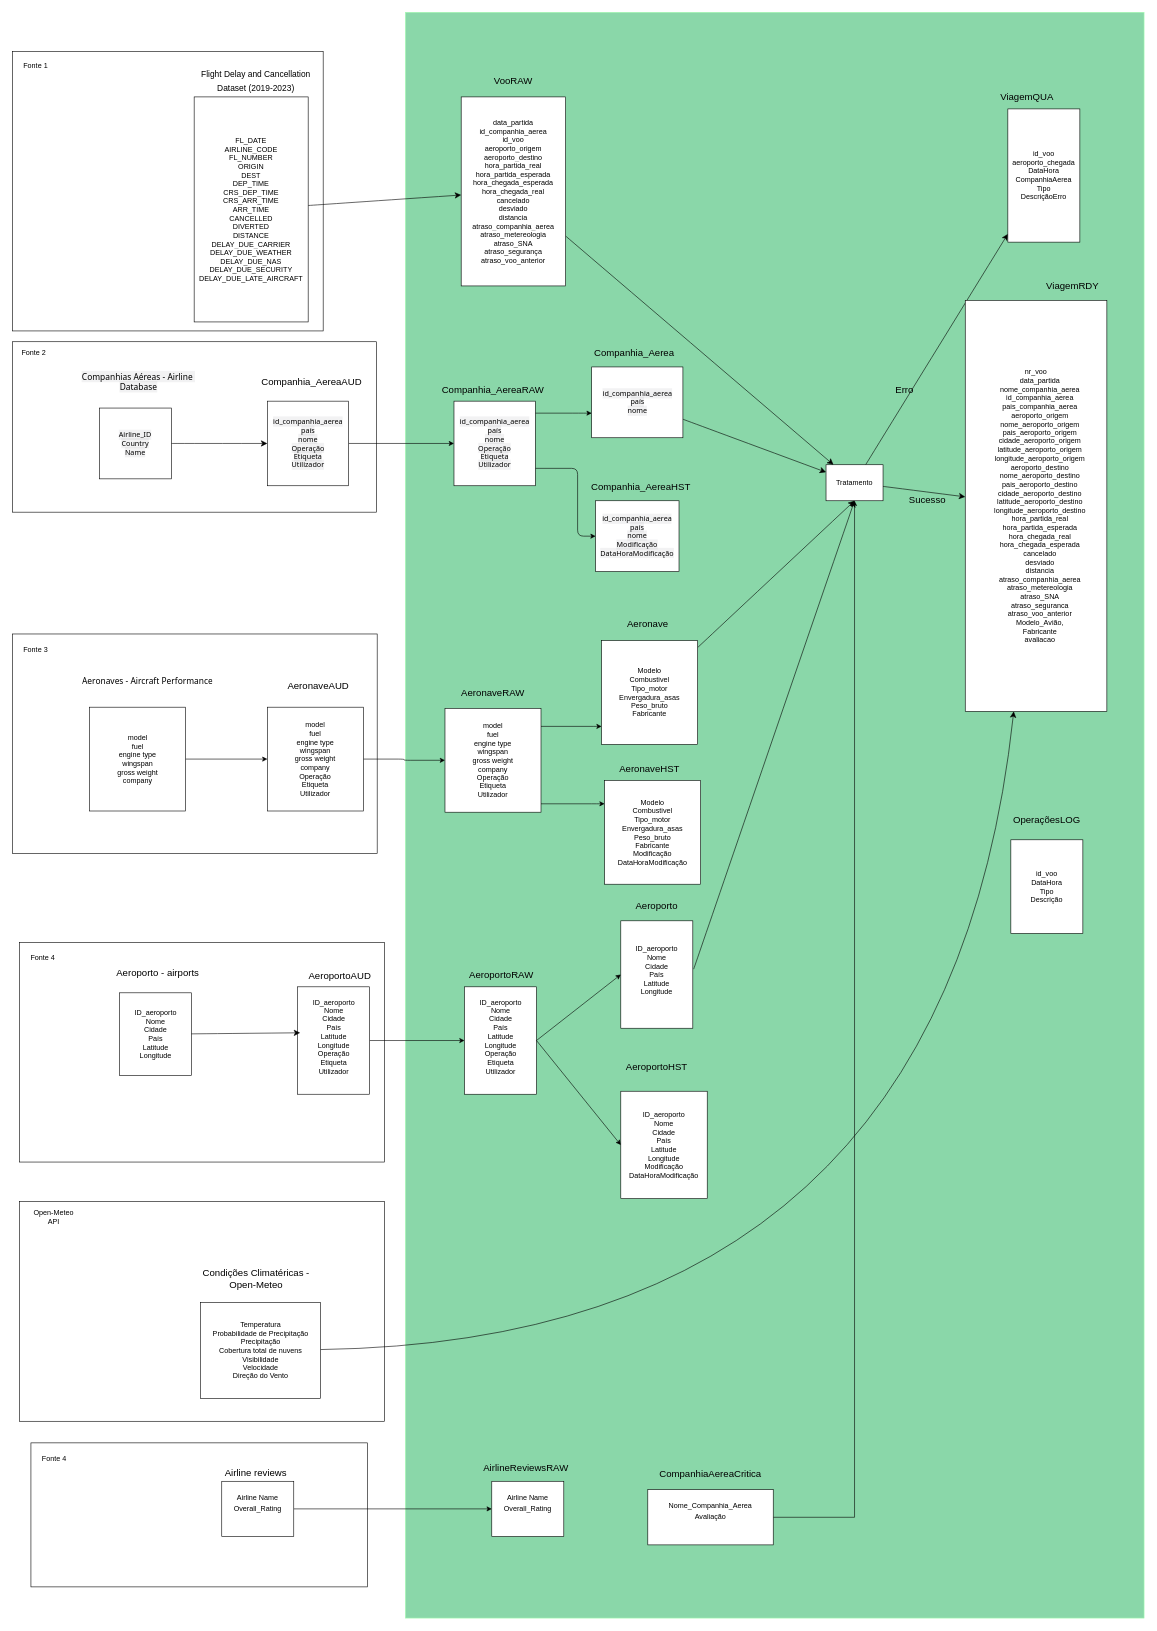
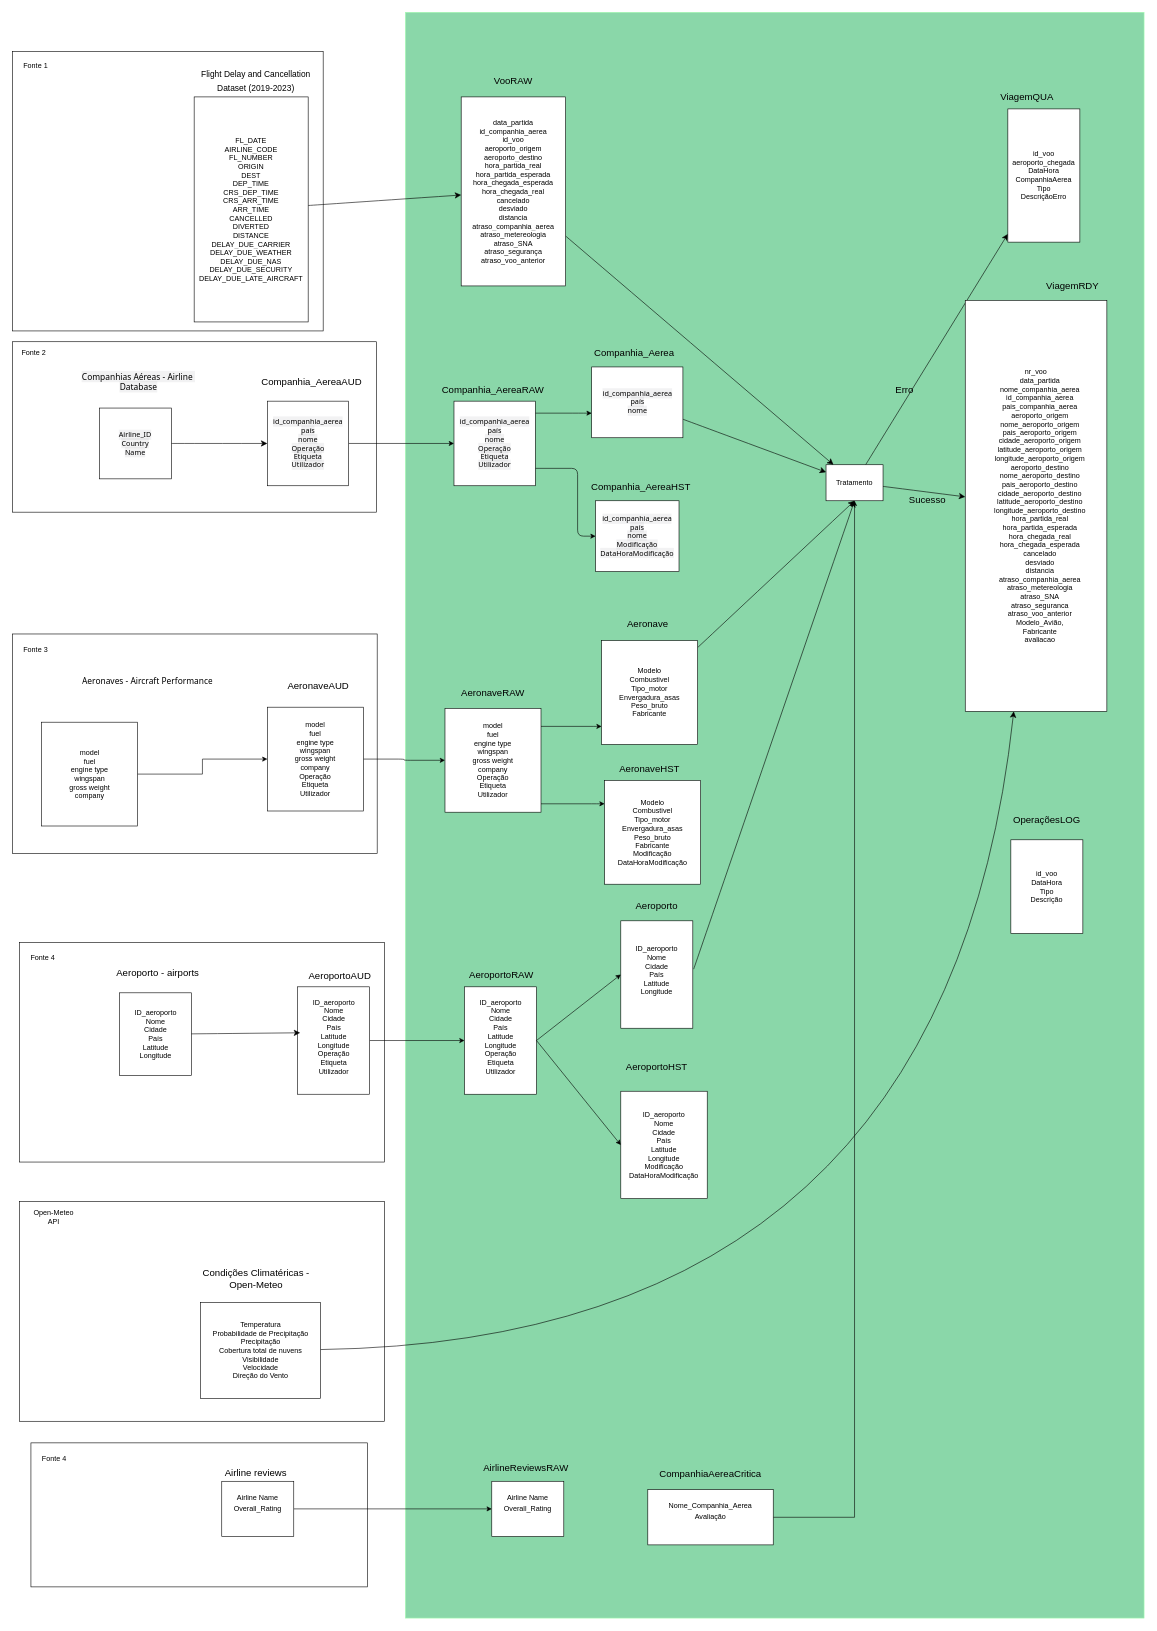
(137, 759) -> (89, 774)
